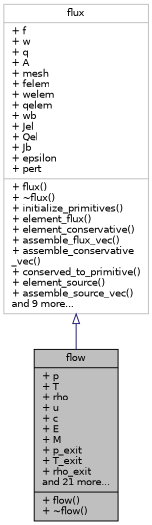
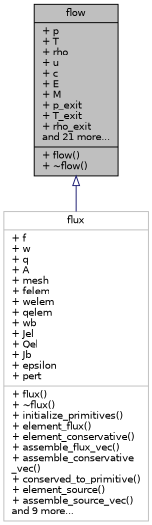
(76, 337) -> (76, 199)
